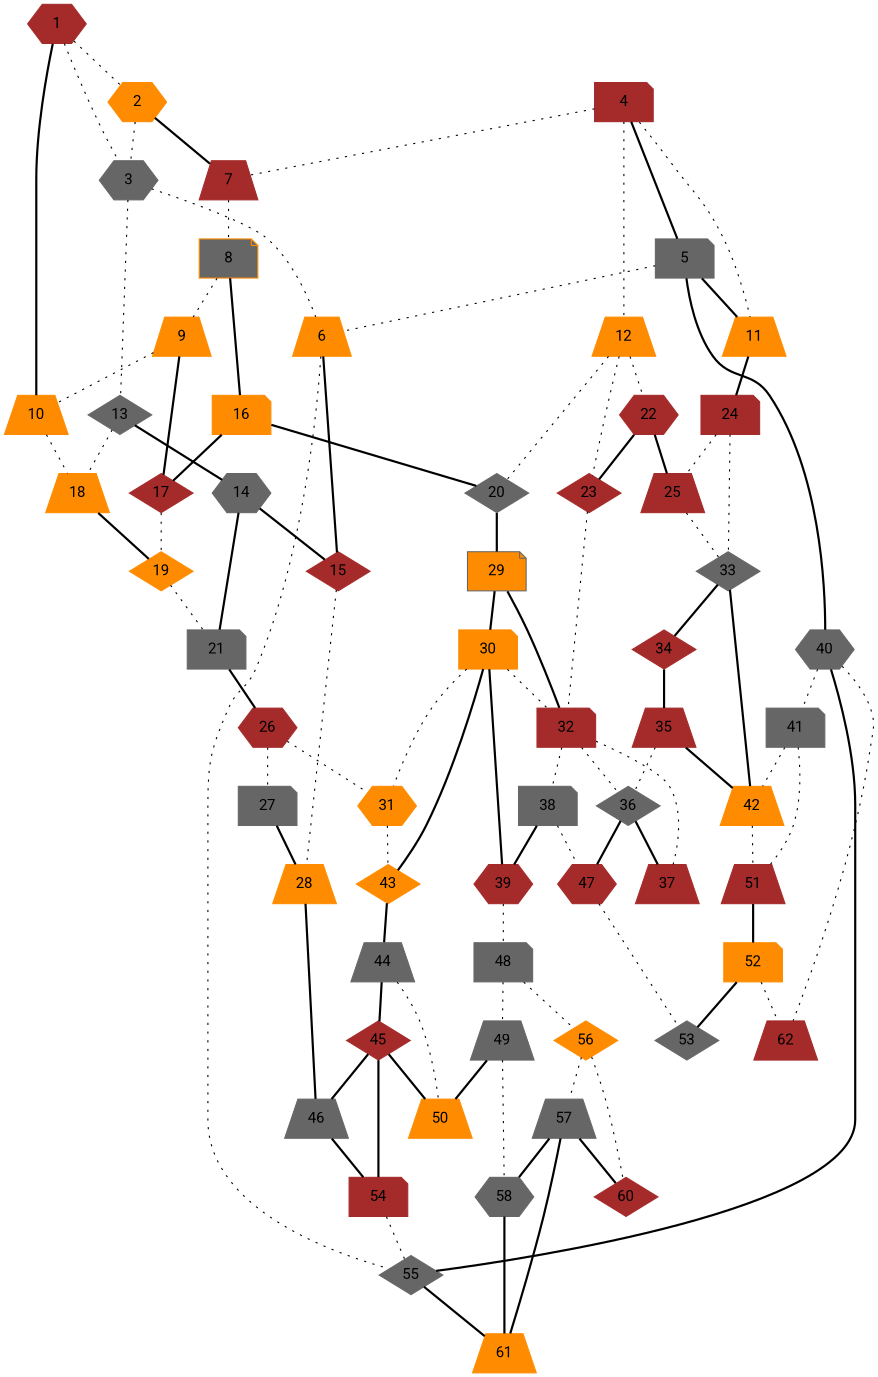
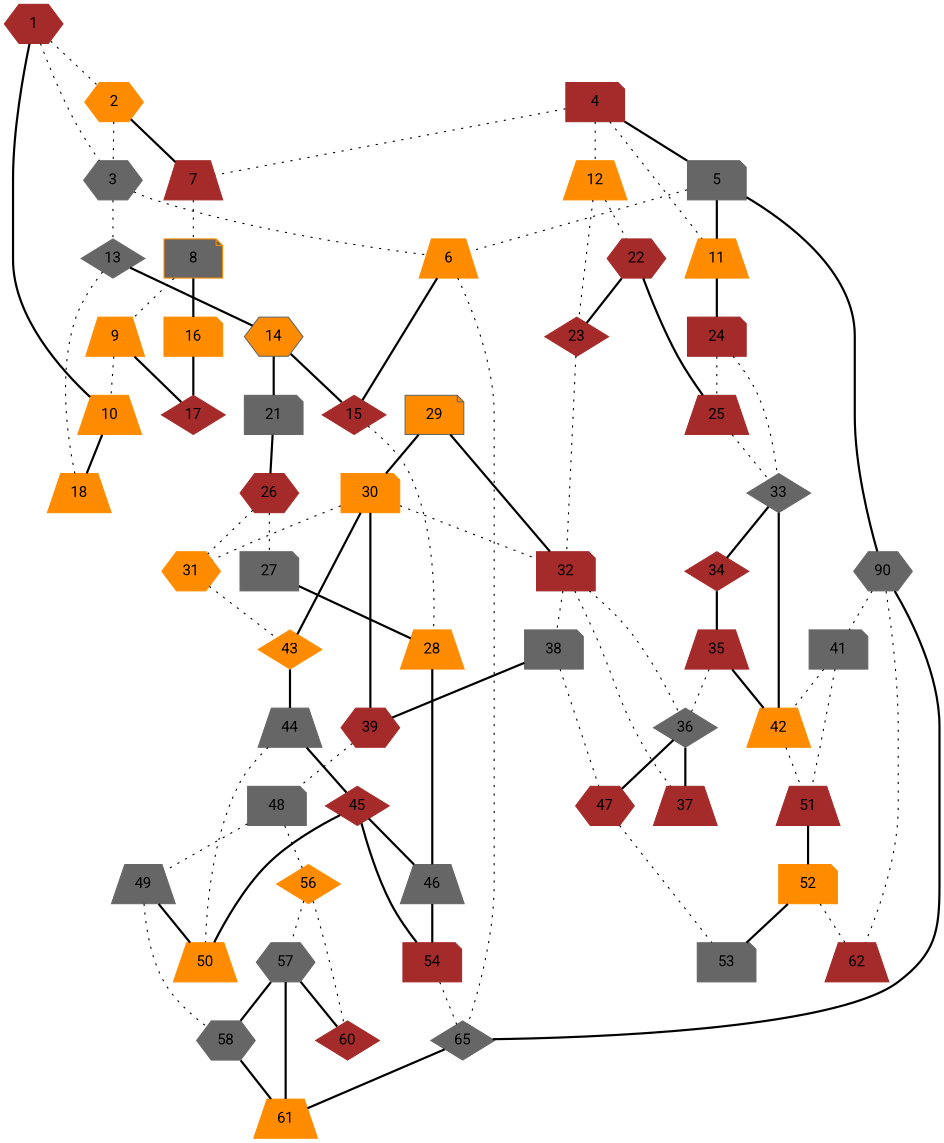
(57, 454) -> (94, 454)
(242, 493) -> (274, 337)
(497, 493) -> none
(161, 571) -> none
(825, 649) -> (883, 571)
(687, 1040) -> (727, 962)
(564, 1119) -> (286, 962)
(411, 1275) -> (463, 1040)
